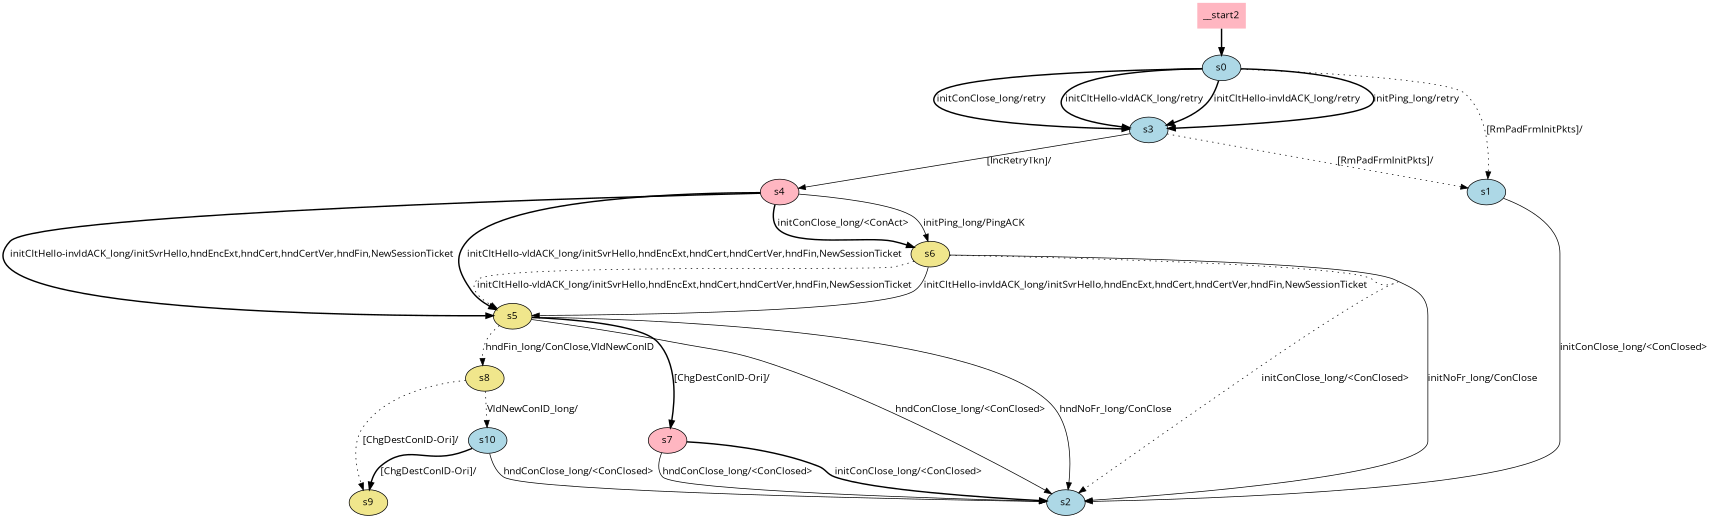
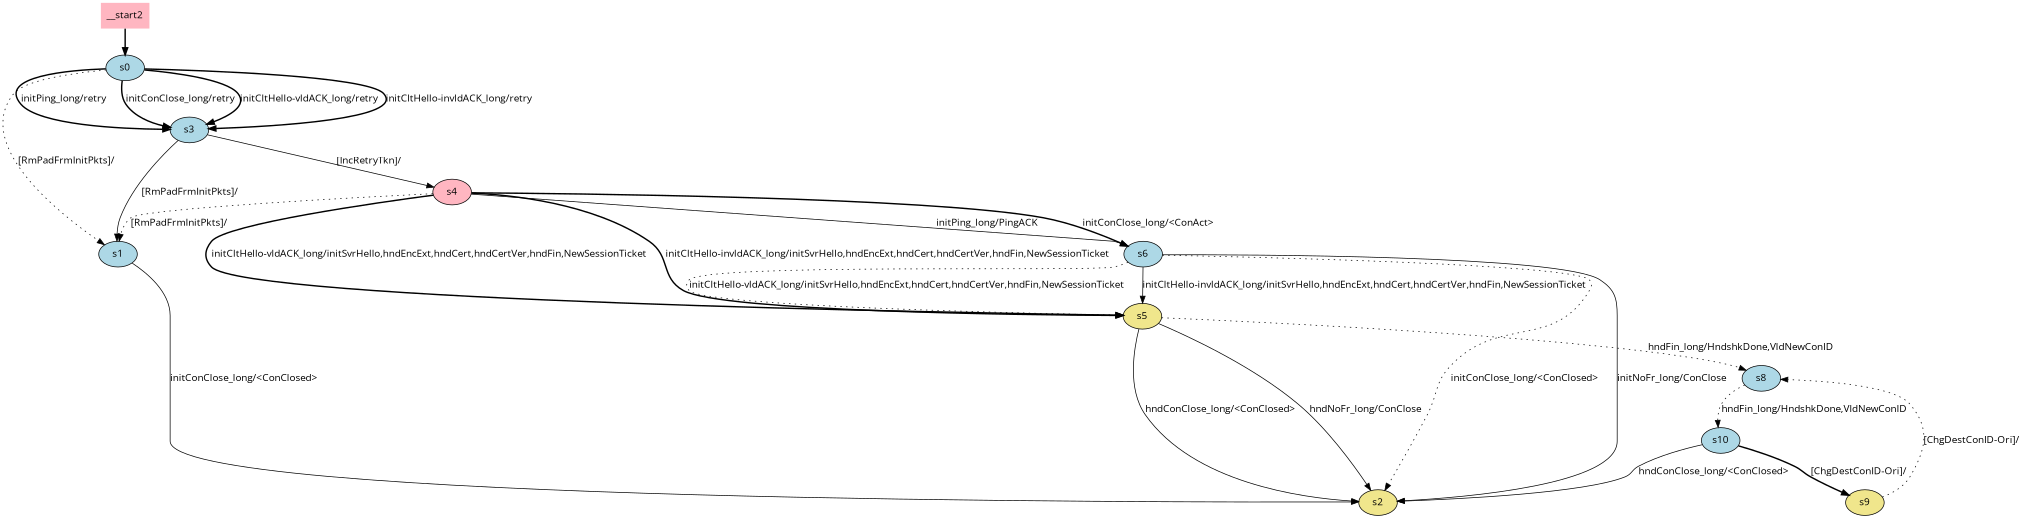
(1314, 160) -> (140, 183)
none -> (272, 203)
(930, 254) -> (1143, 254)
(572, 347) -> (1742, 347)
(485, 378) -> (1761, 378)
(384, 407) -> (1905, 400)
(534, 409) -> (1816, 409)
(668, 440) -> none
(1066, 503) -> (1378, 503)
